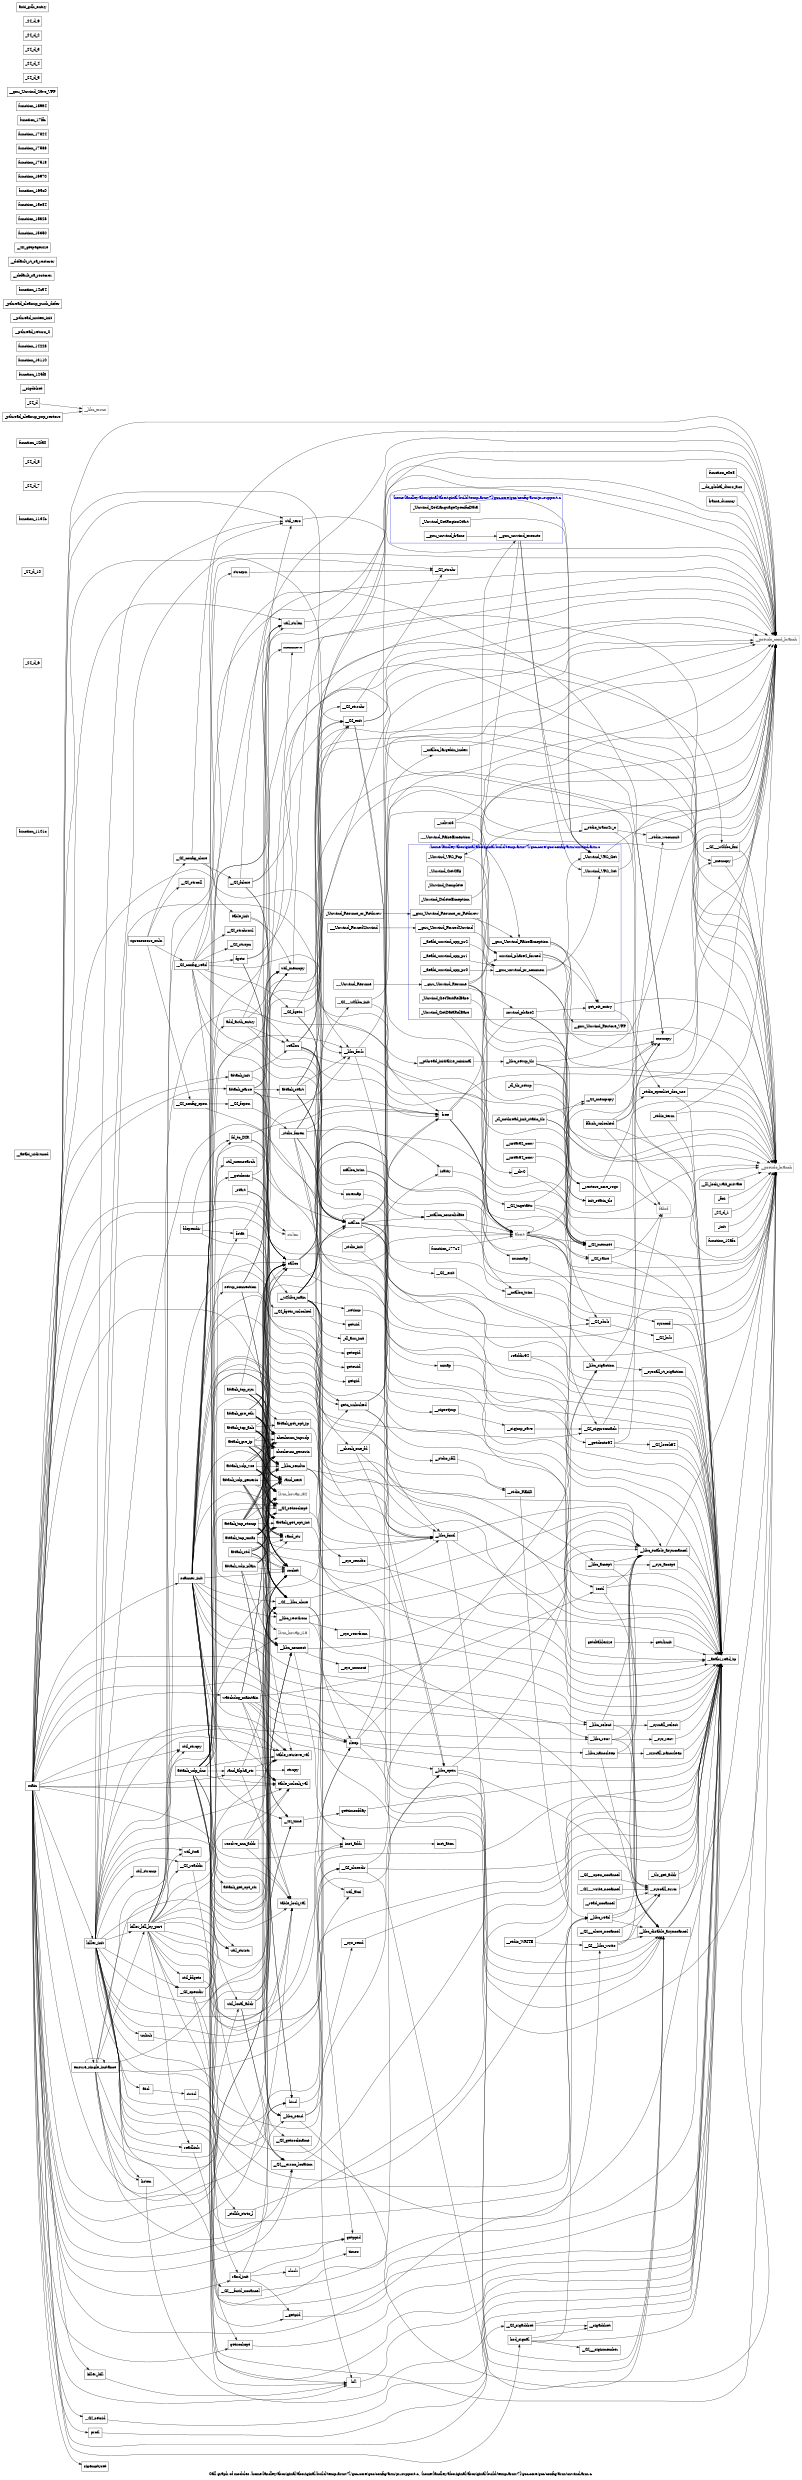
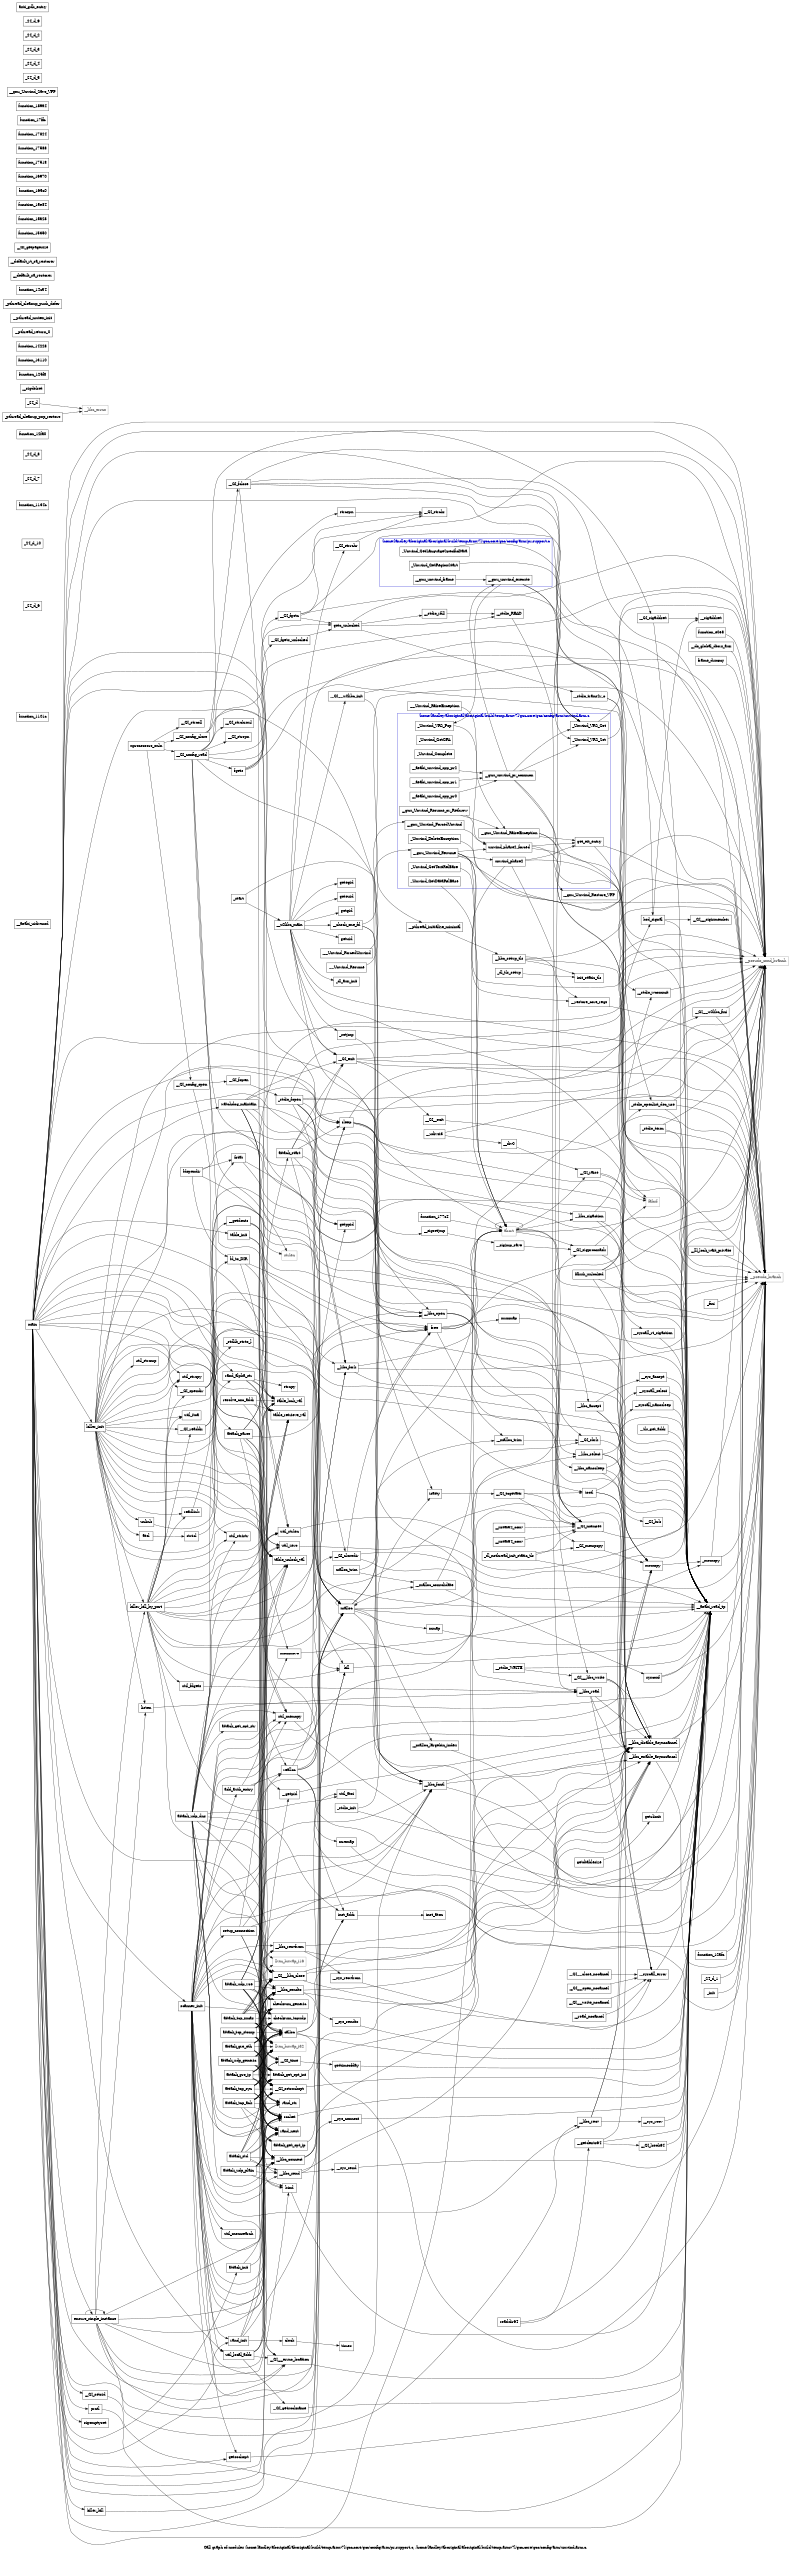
(354, 914) -> none
(571, 1892) -> (624, 1071)
(240, 2291) -> none
